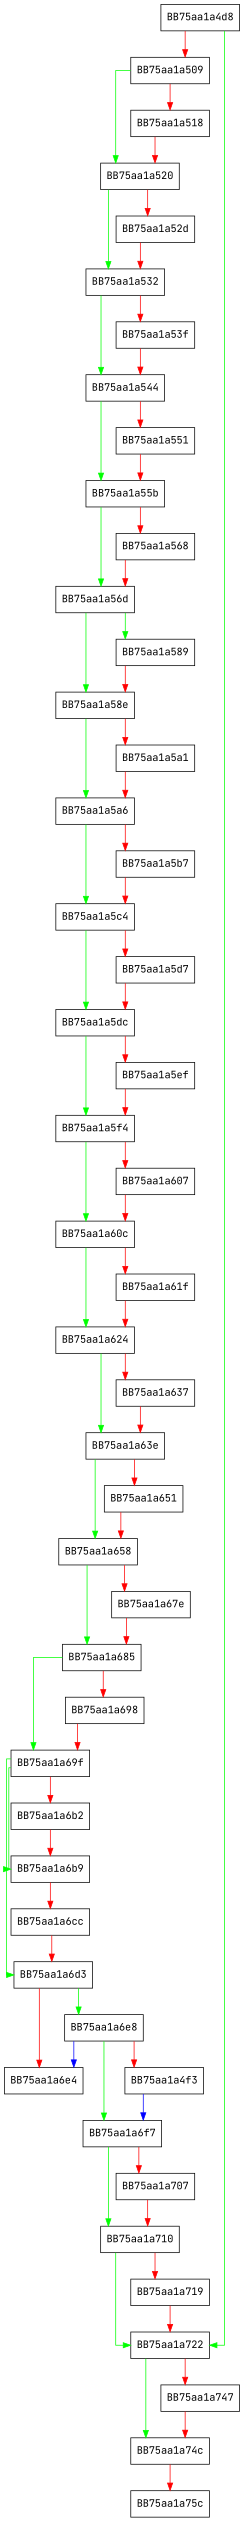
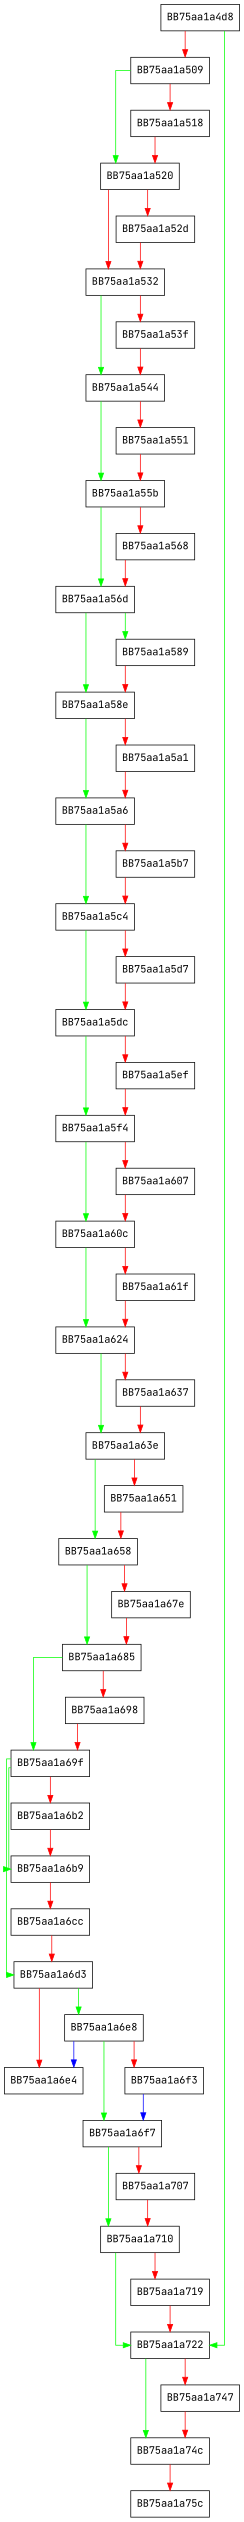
(108, 226) -> (108, 226)
(164, 2081) -> (164, 2081)
